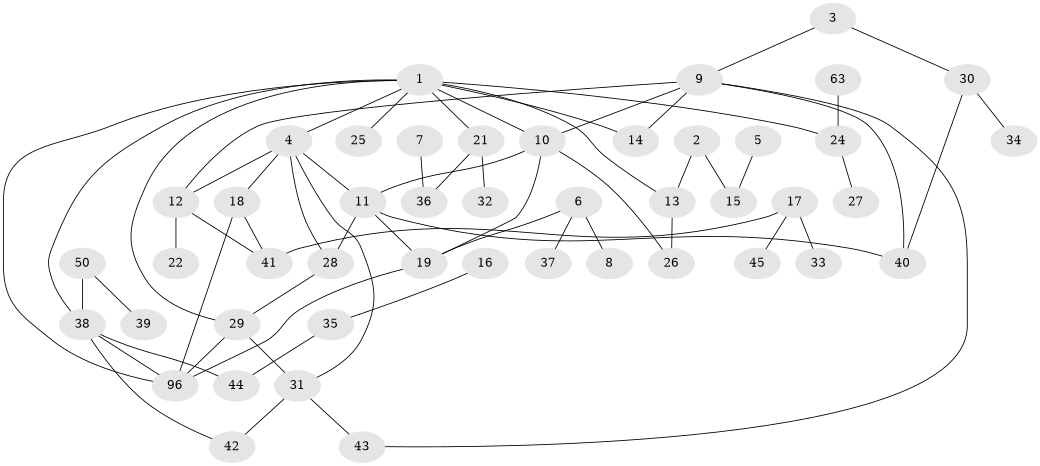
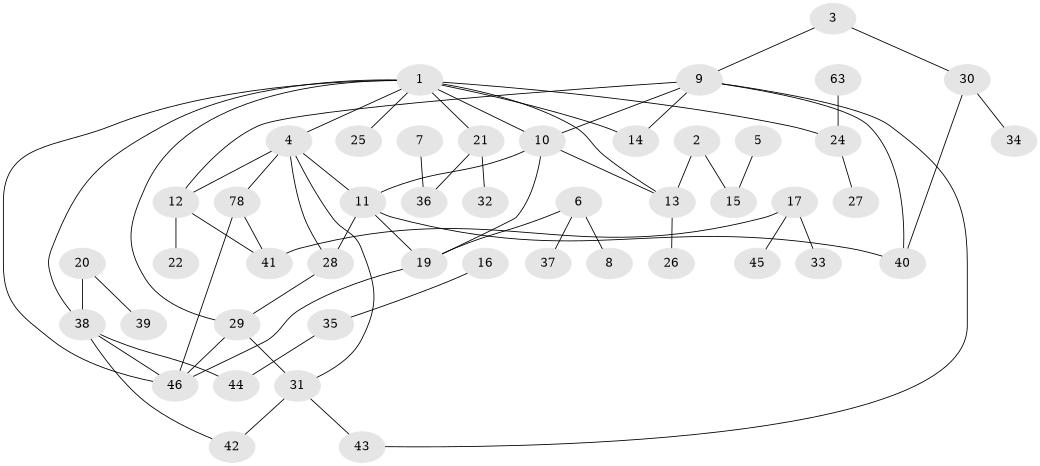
(617, 194) -> (607, 172)
(237, 202) -> (237, 202)
(82, 264) -> (82, 264)
(175, 386) -> (175, 386)
